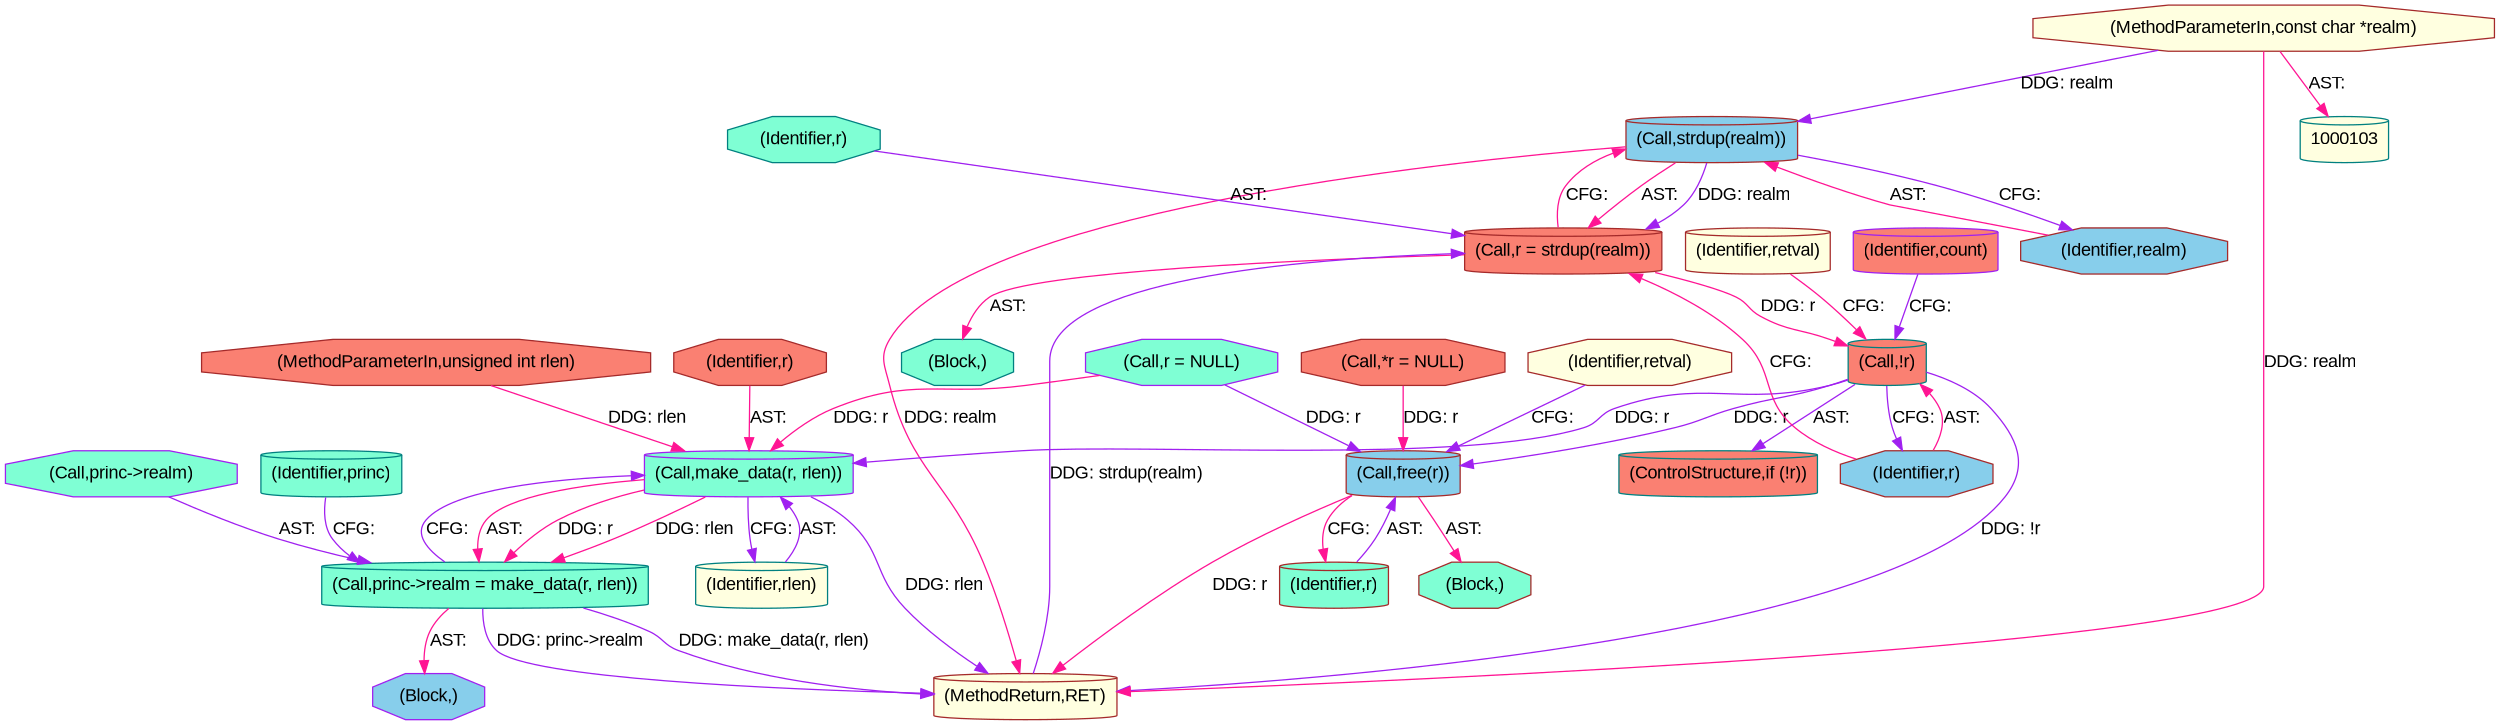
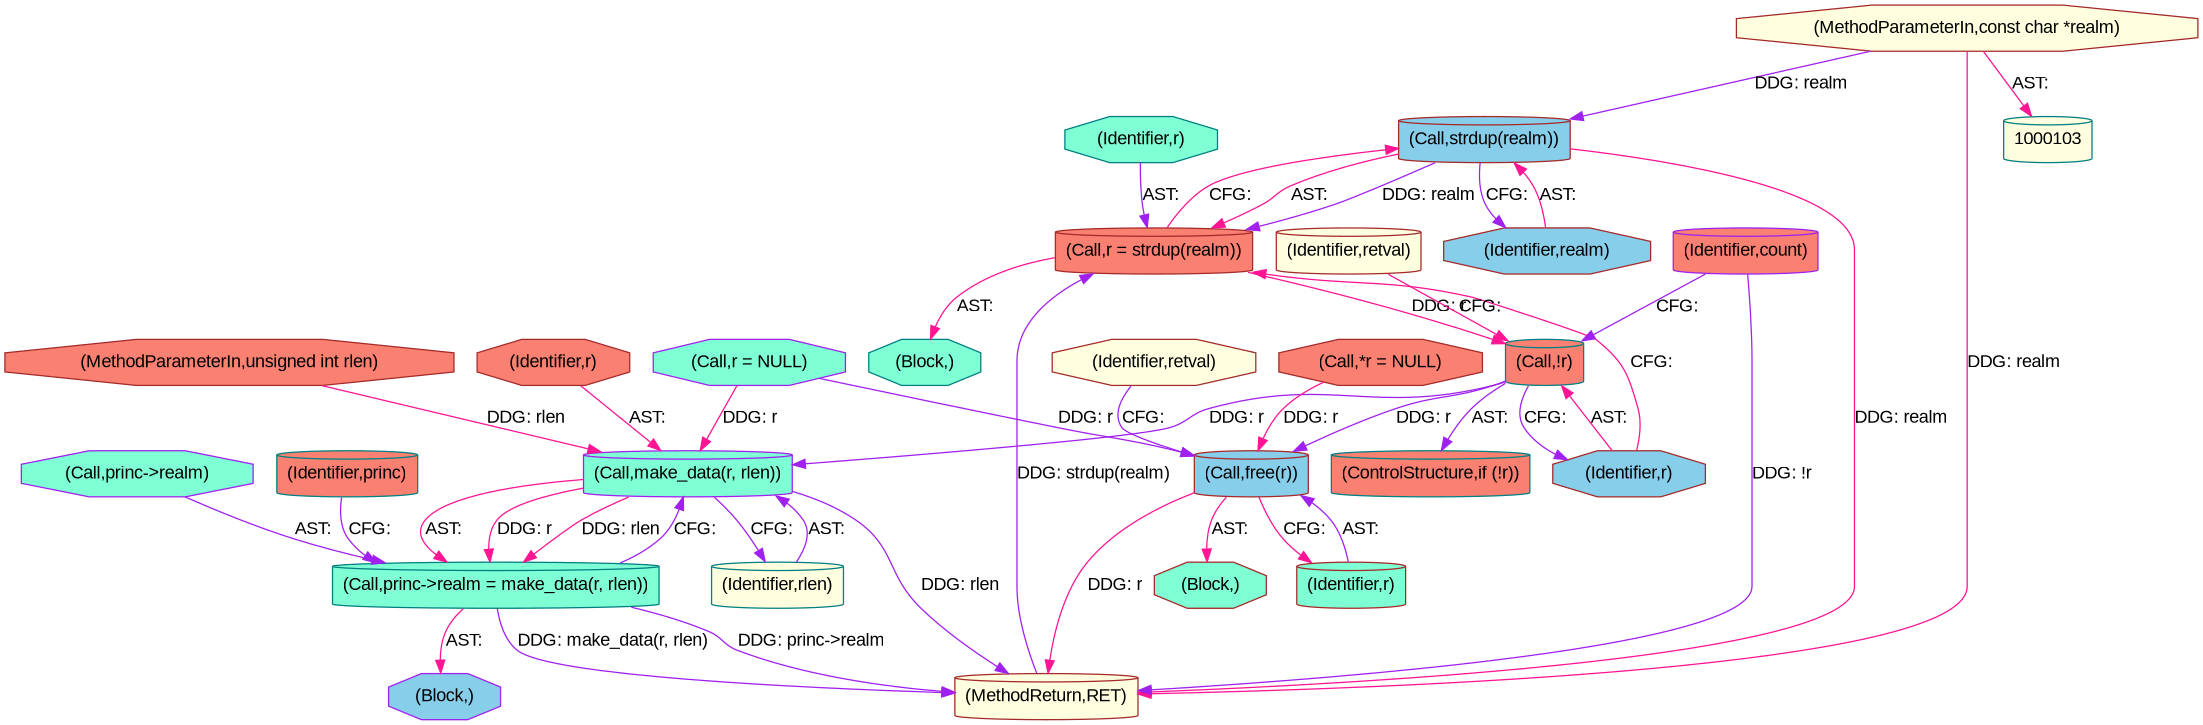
(331, 474) -> (347, 474)
(1668, 629) -> (1614, 642)
